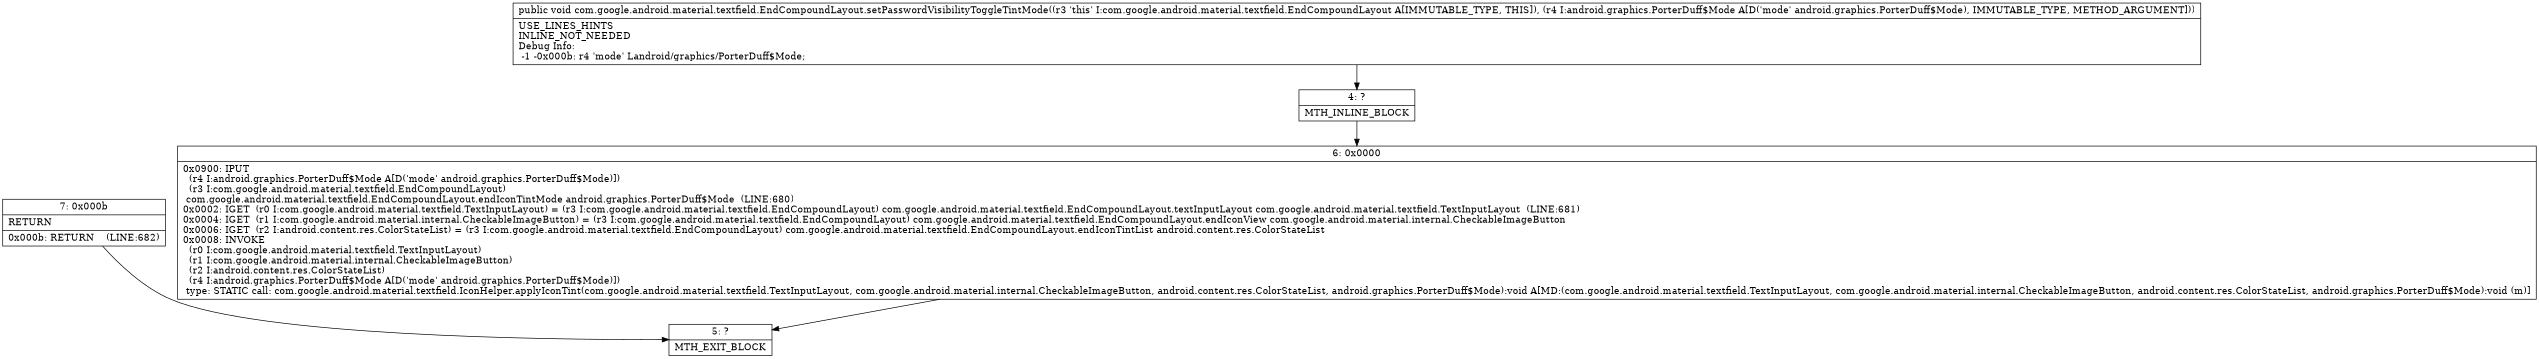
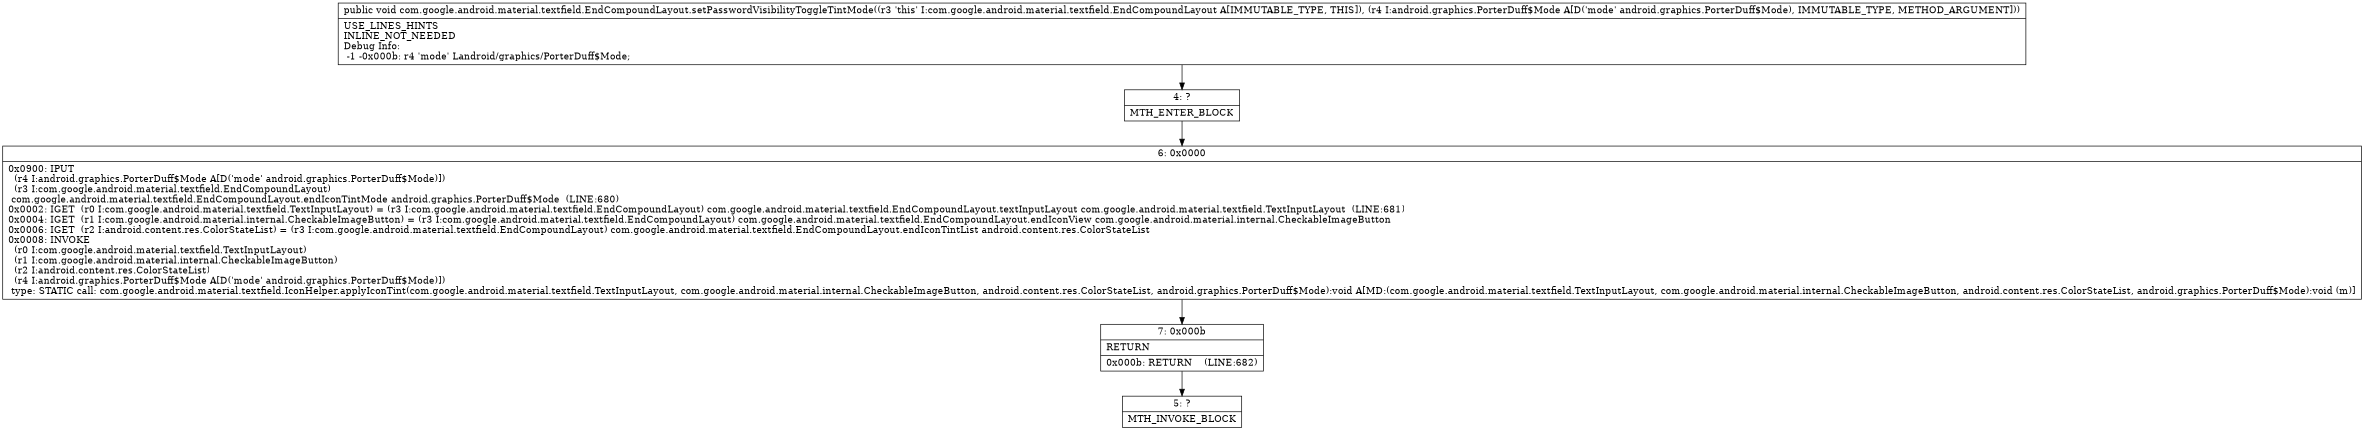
(1357, 113) -> (1182, 113)
(859, 314) -> (1182, 308)
(720, 347) -> (1182, 419)
